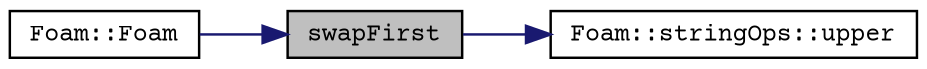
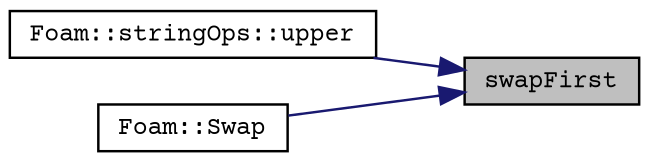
(104, 34) -> (193, 128)
(494, 34) -> (406, 62)
